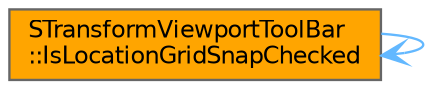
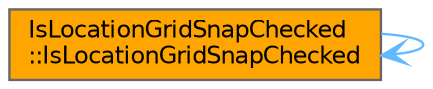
(195, 45) -> (195, 45)
